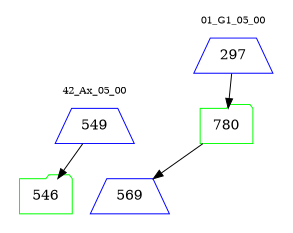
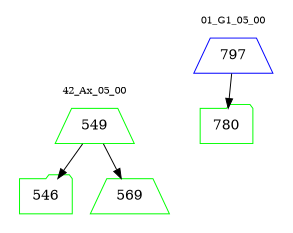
(233, 56) -> (233, 56)
(95, 126) -> (95, 126)
(172, 166) -> (110, 157)
(130, 196) -> (130, 196)
